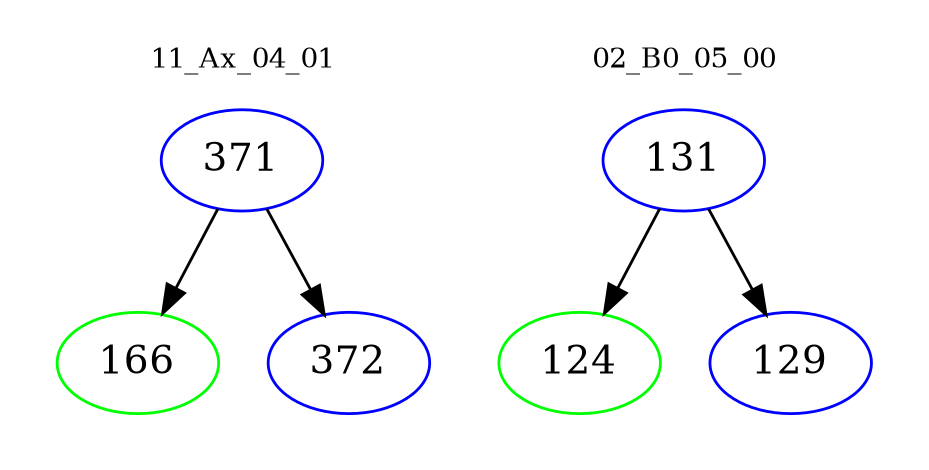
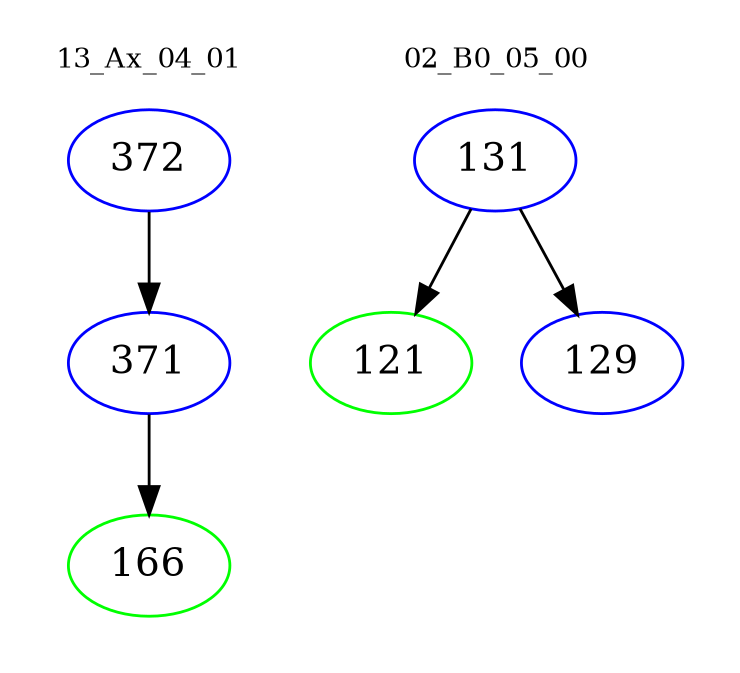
(243, 60) -> (149, 60)
(289, 249) -> (149, 248)
(580, 363) -> (391, 363)
